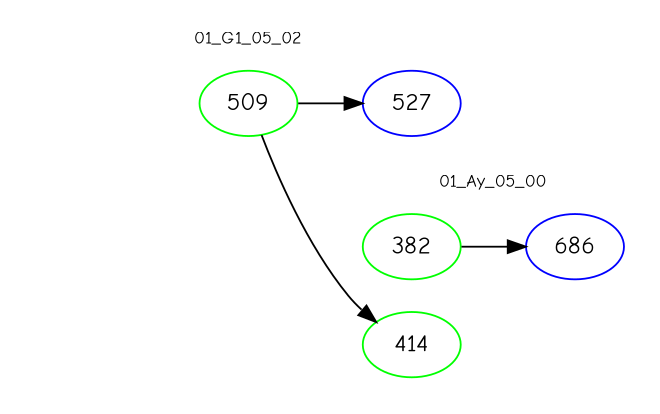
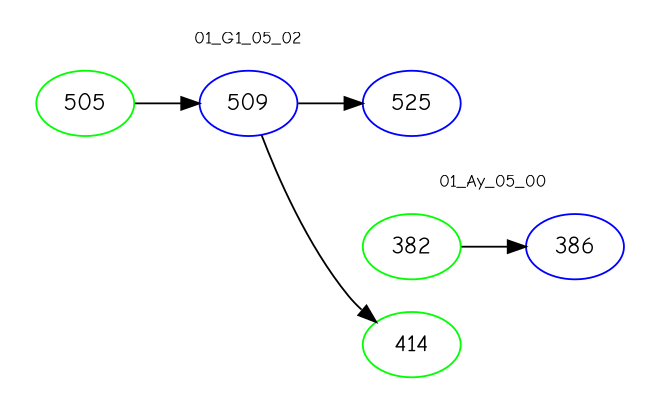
none -> (85, 103)
(249, 103) -> (249, 103)
(412, 103) -> (412, 103)
(575, 247) -> (575, 247)
